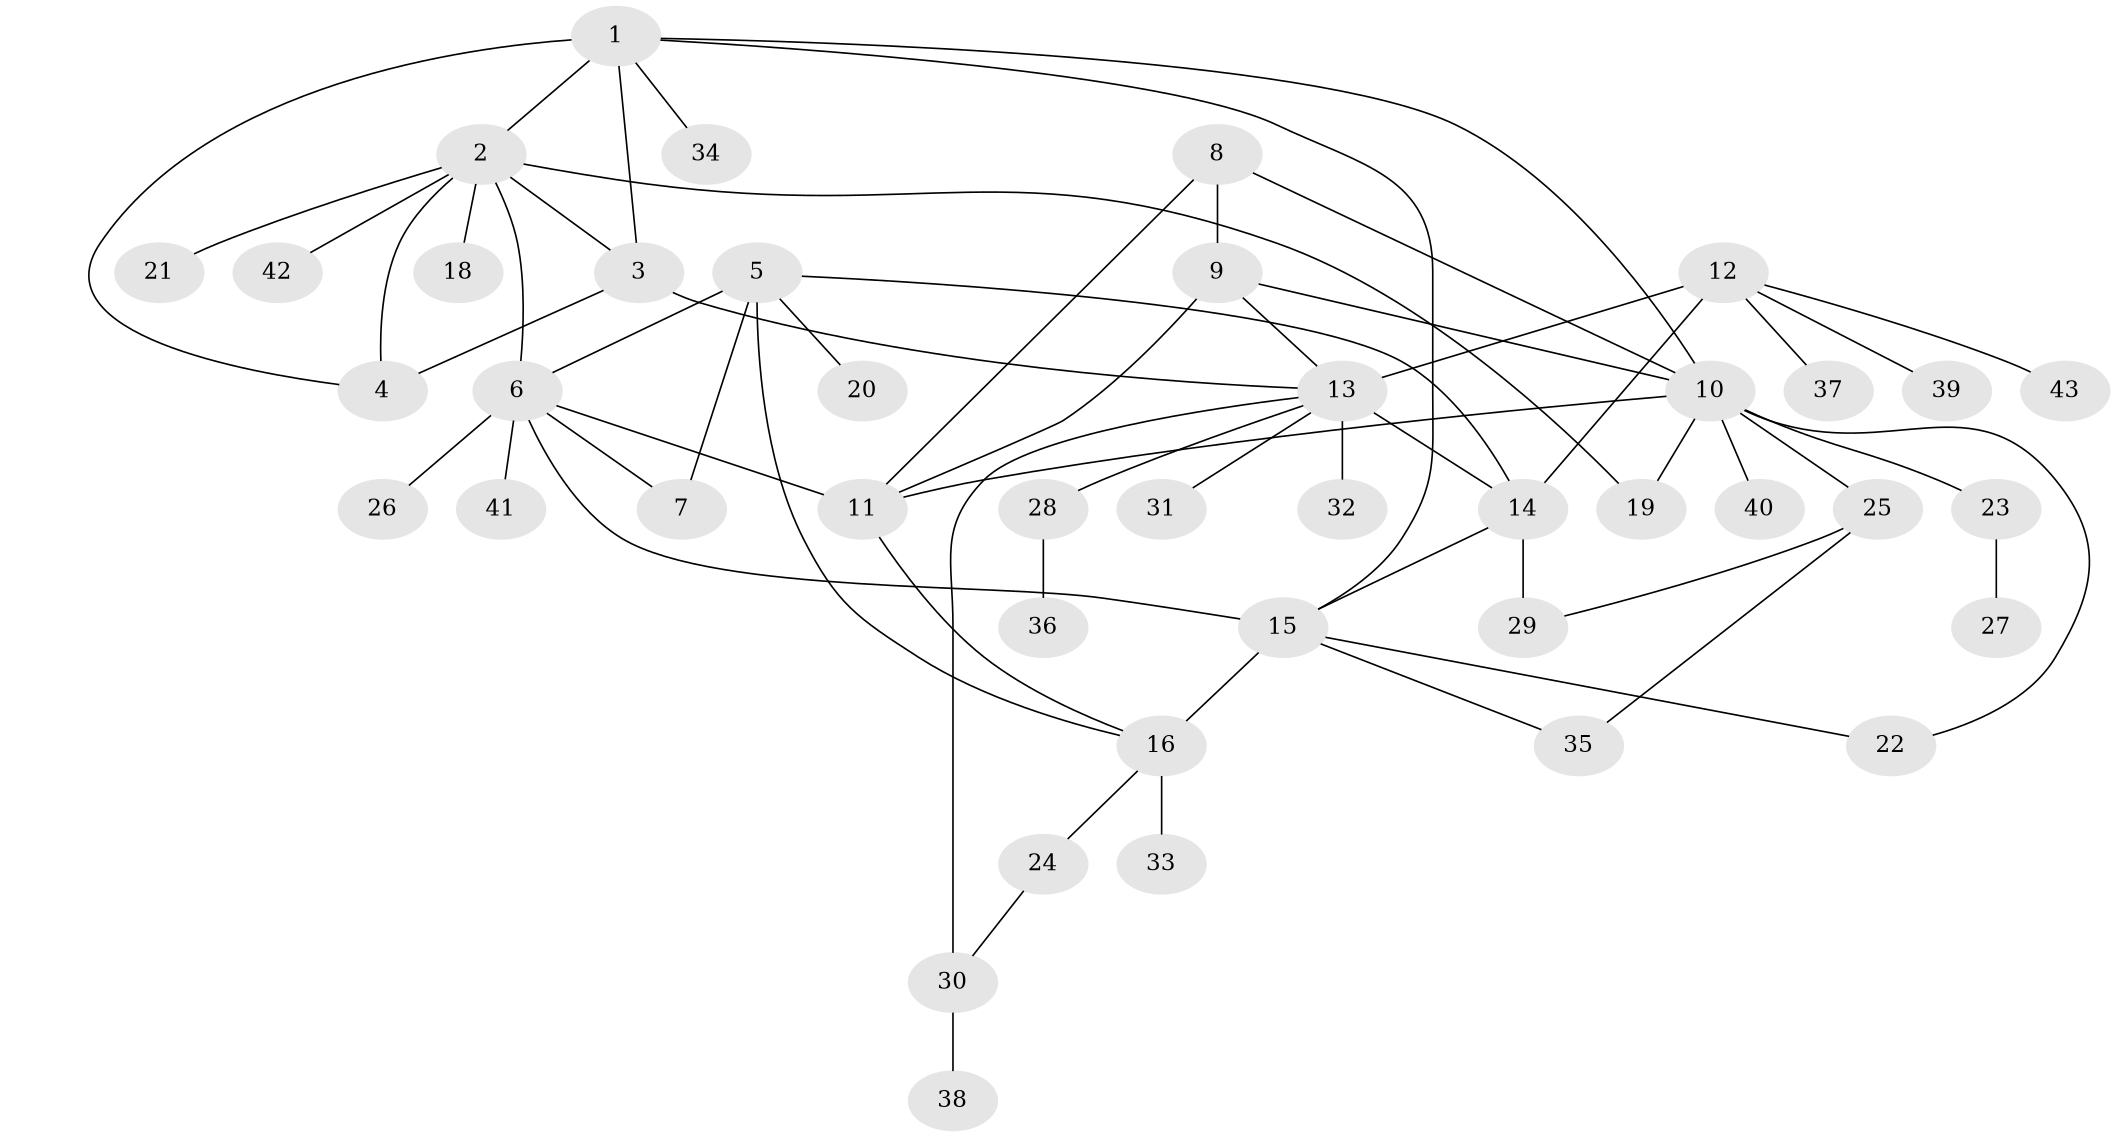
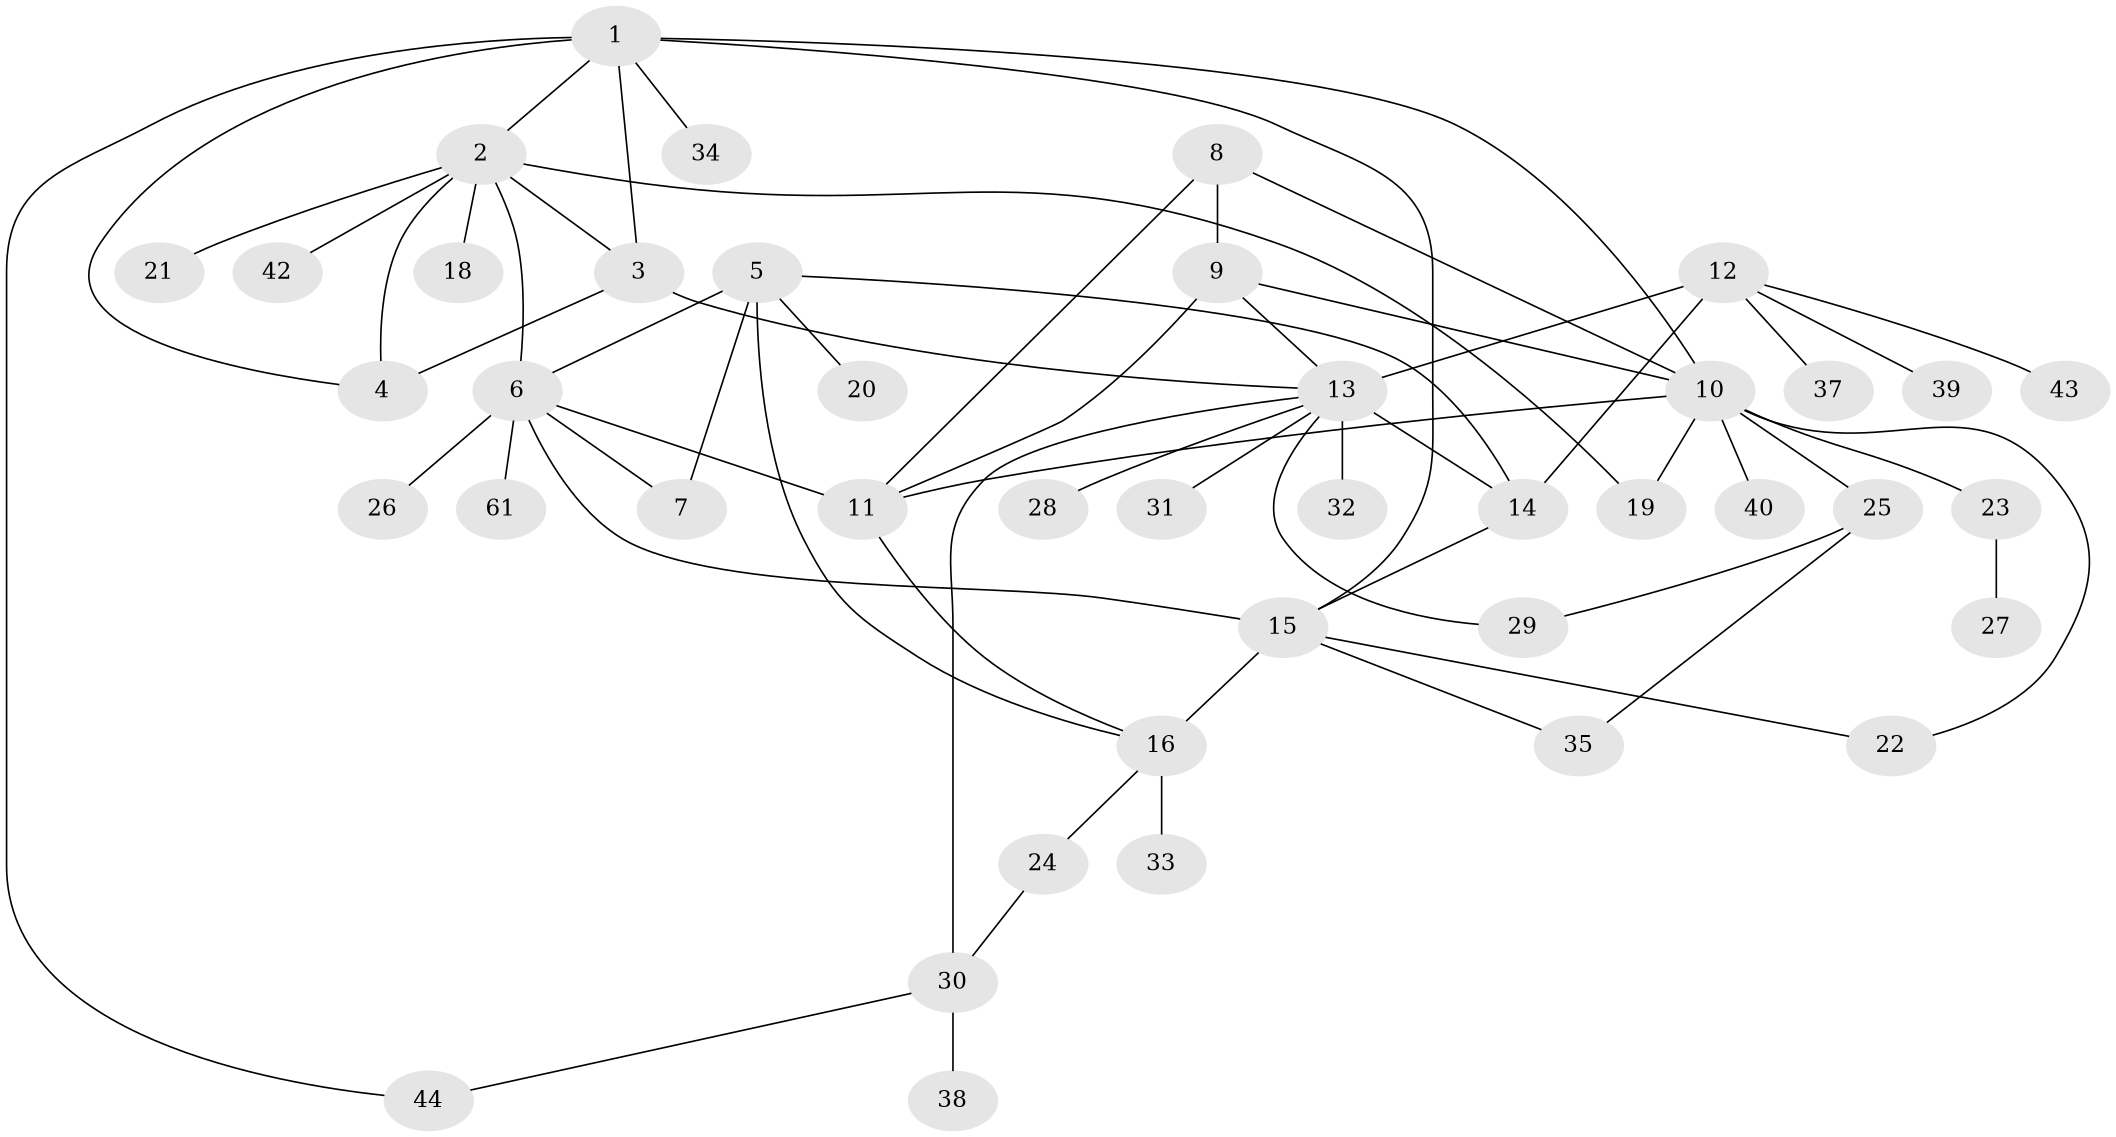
(501, 509) -> (501, 509)
(1523, 569) -> (1312, 568)
(1043, 628) -> none
none -> (429, 1101)
